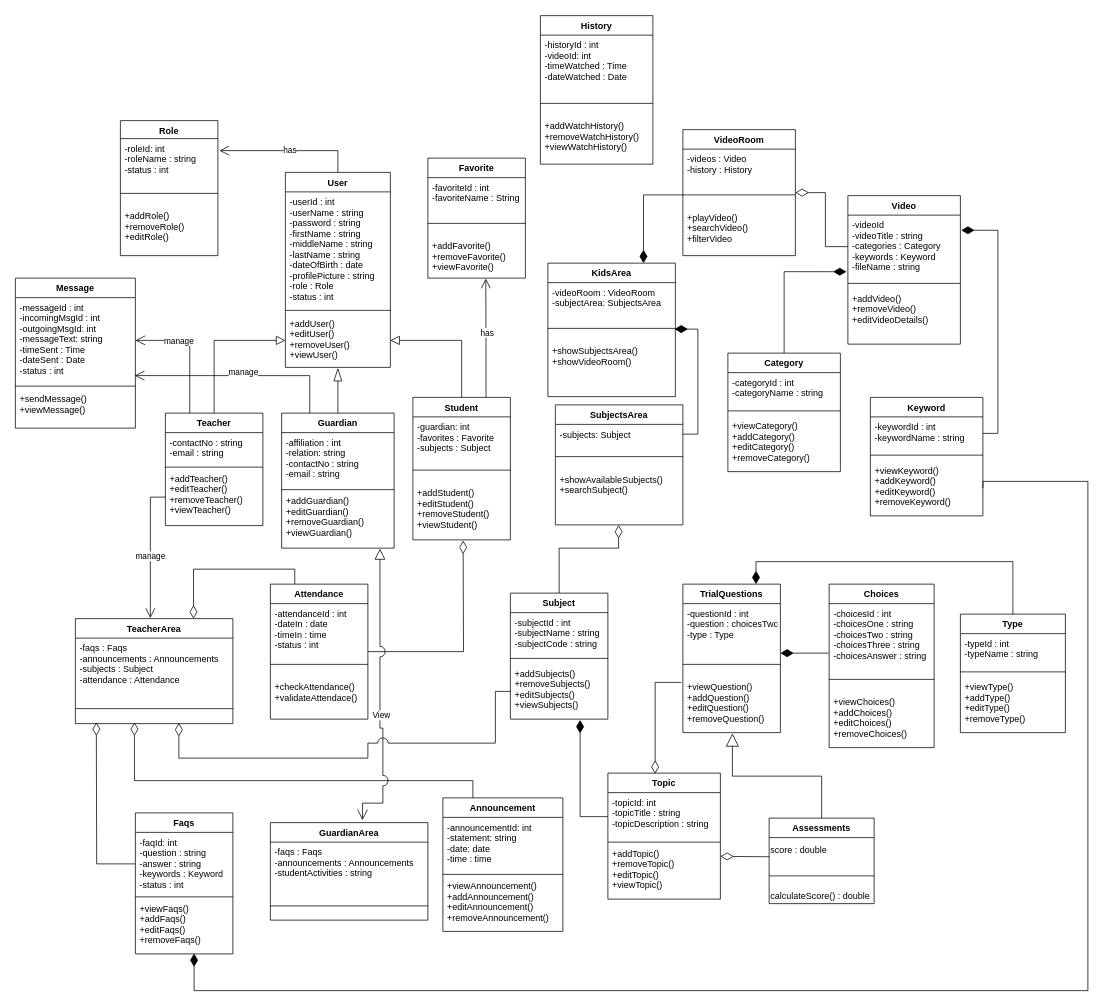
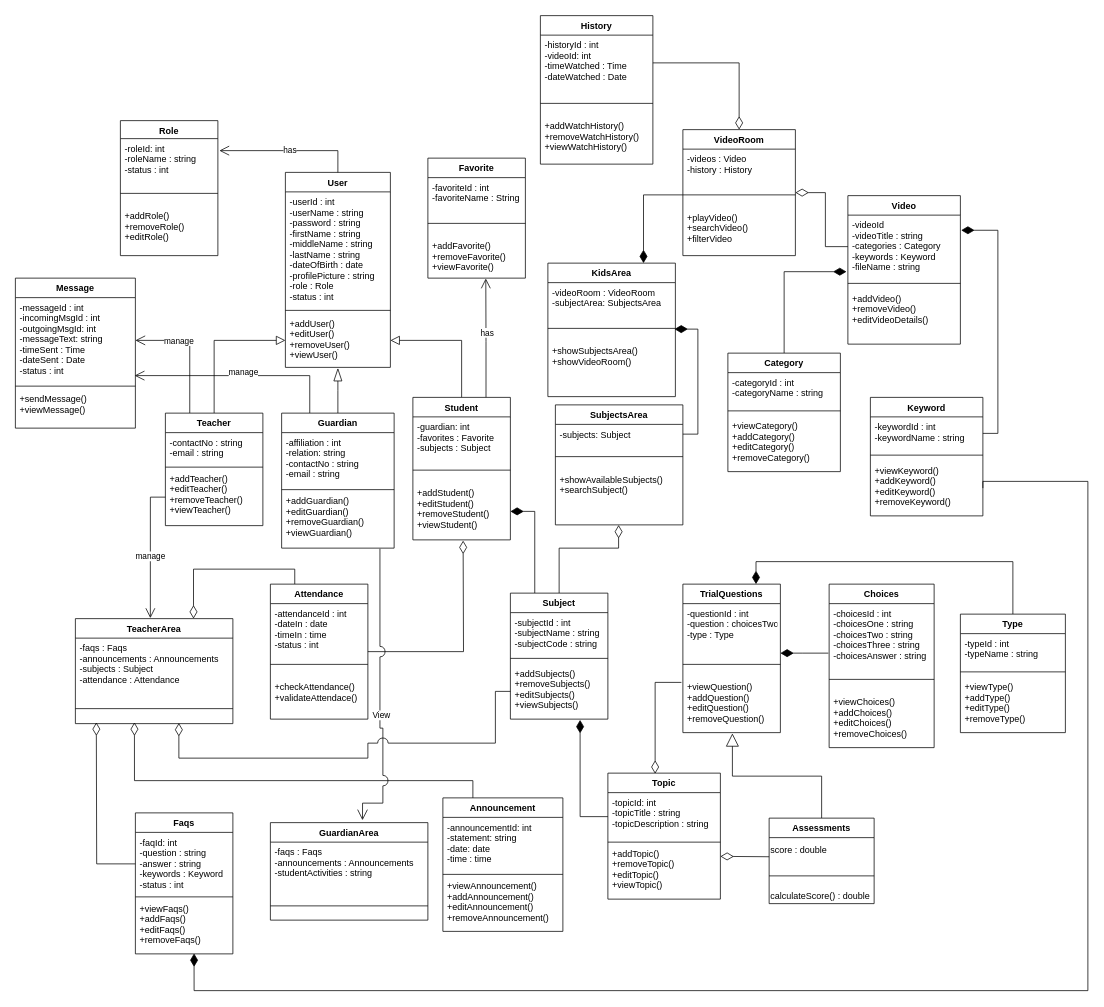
none -> (723, 63)
none -> (535, 546)
(380, 560) -> (380, 555)
